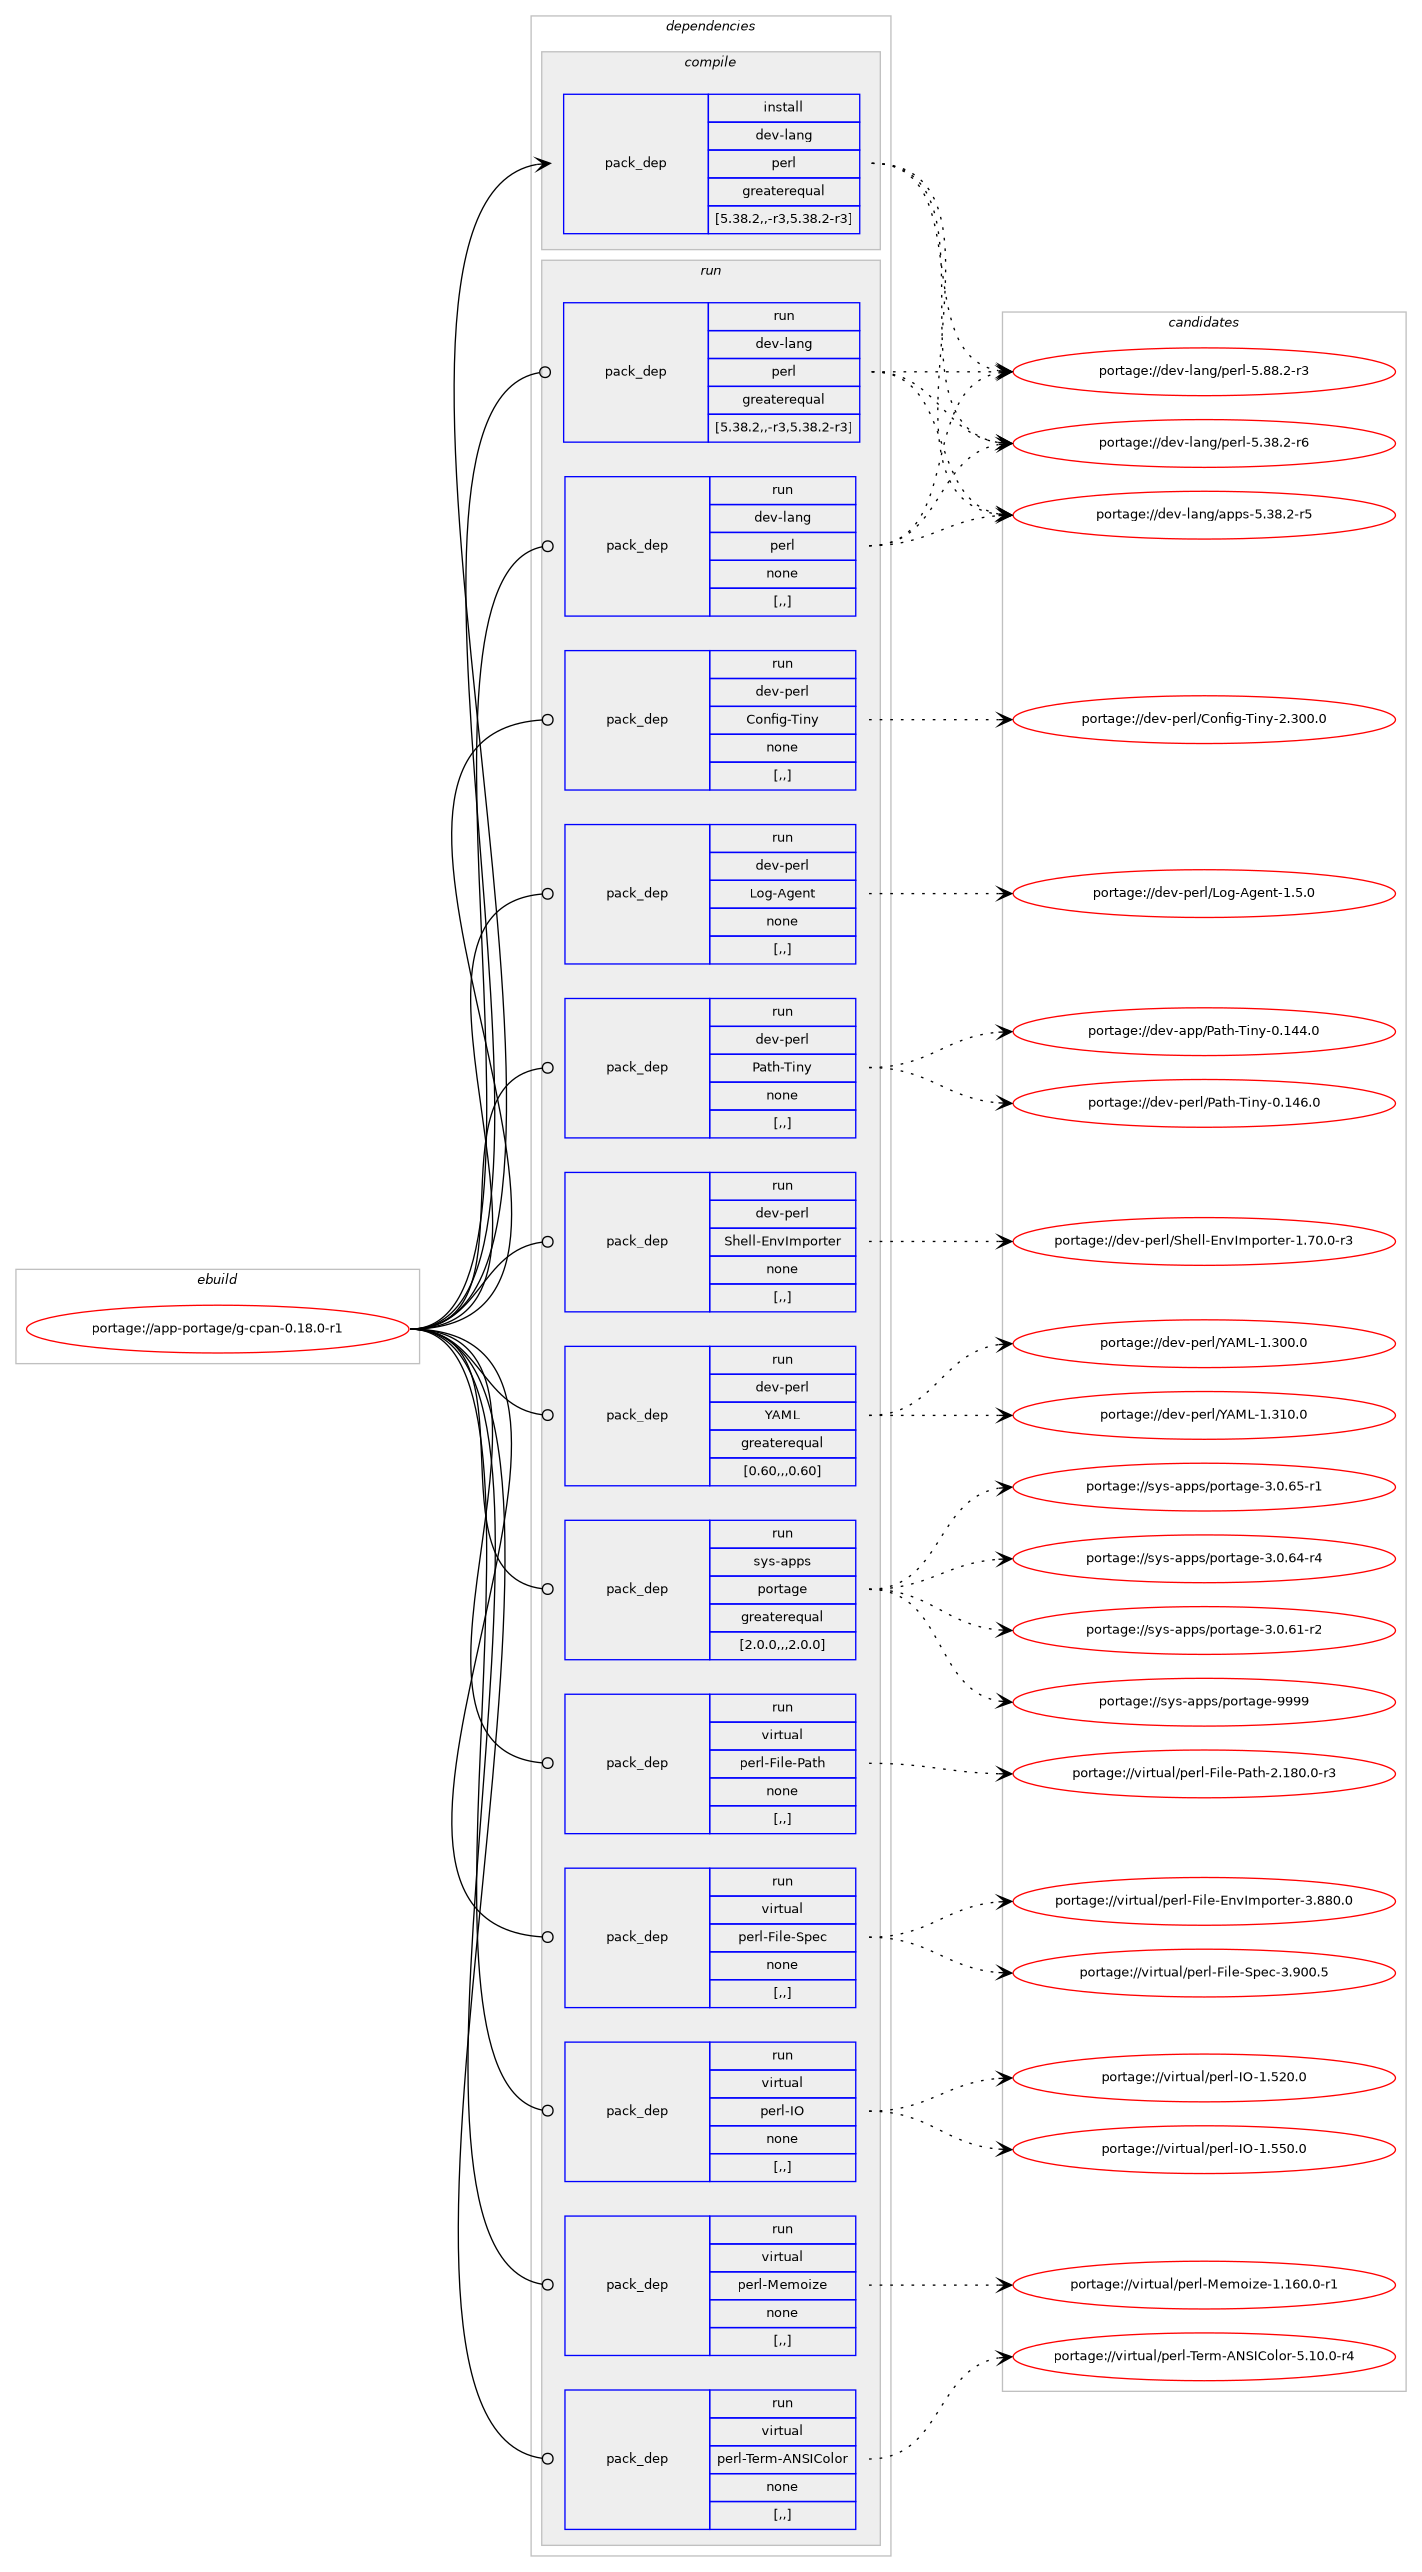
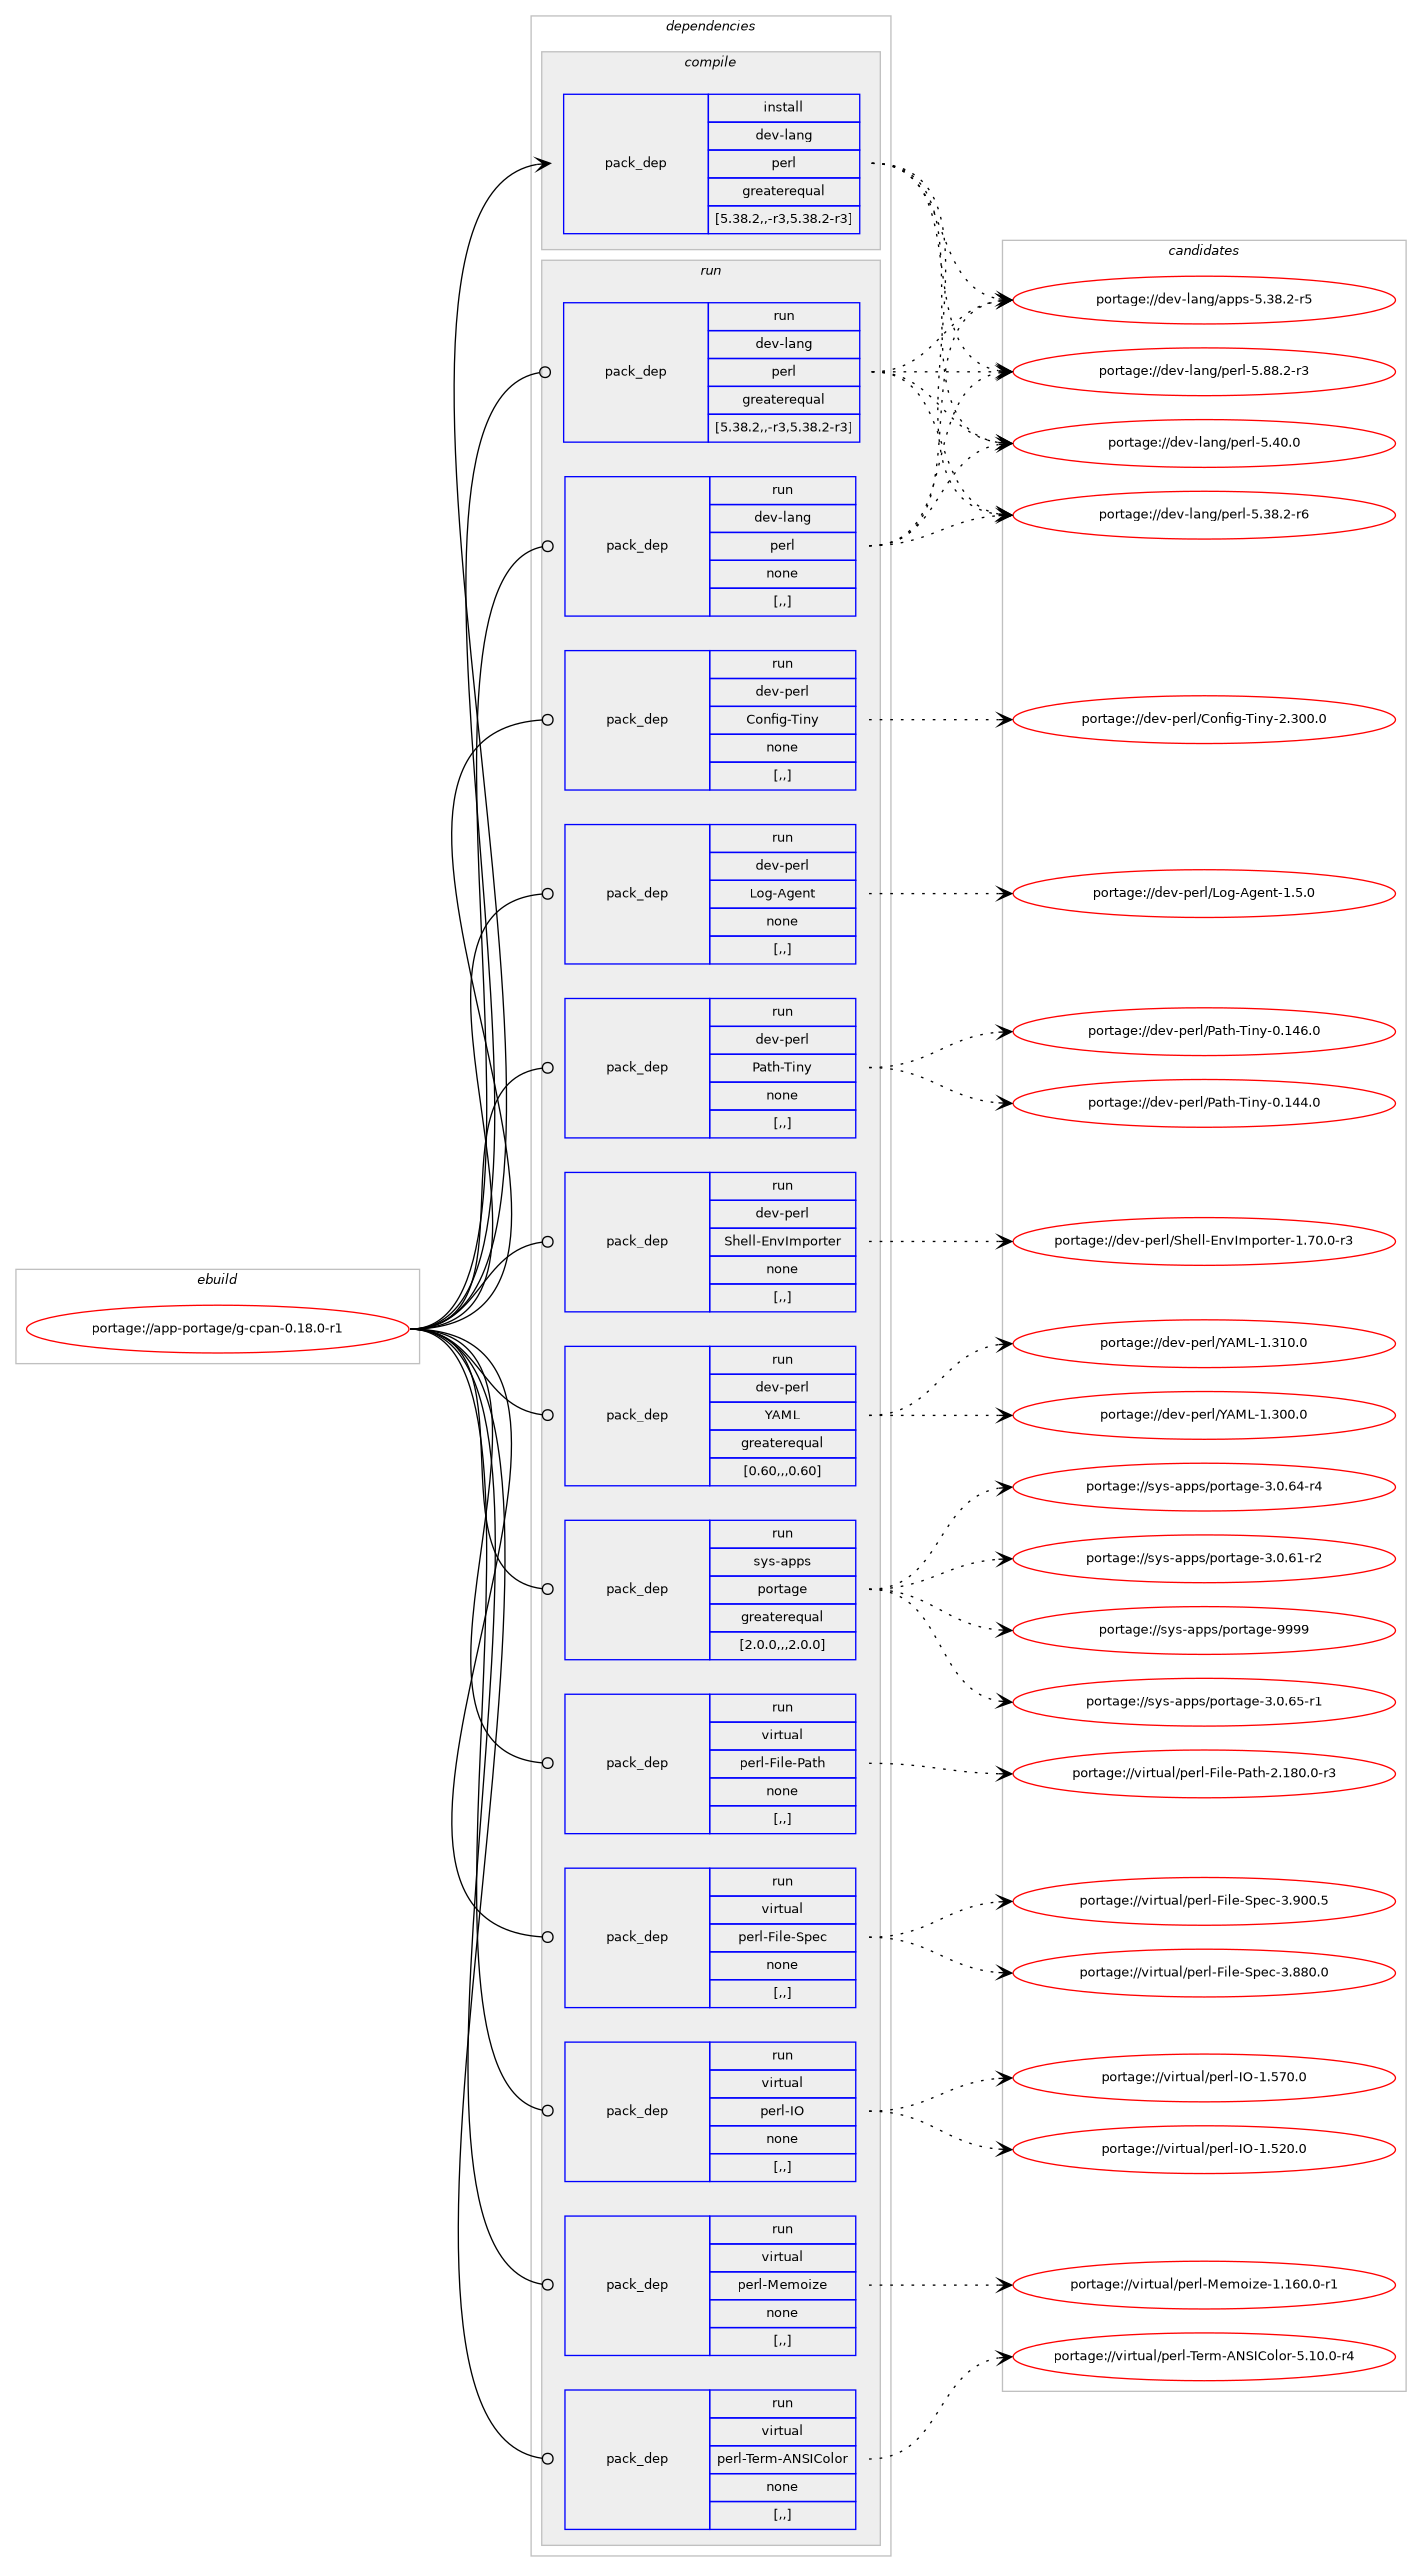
none -> (1204, 443)
(1204, 1032) -> (1204, 1103)
(1204, 1901) -> (1204, 1973)
(1204, 2150) -> (1204, 2078)
